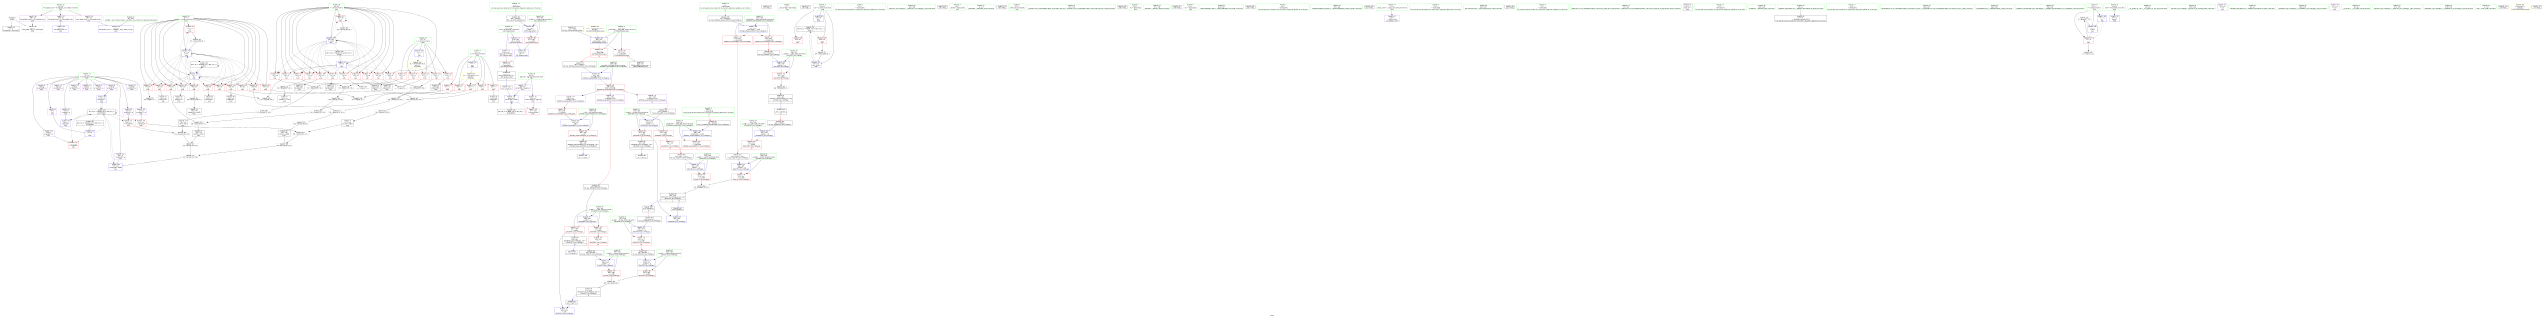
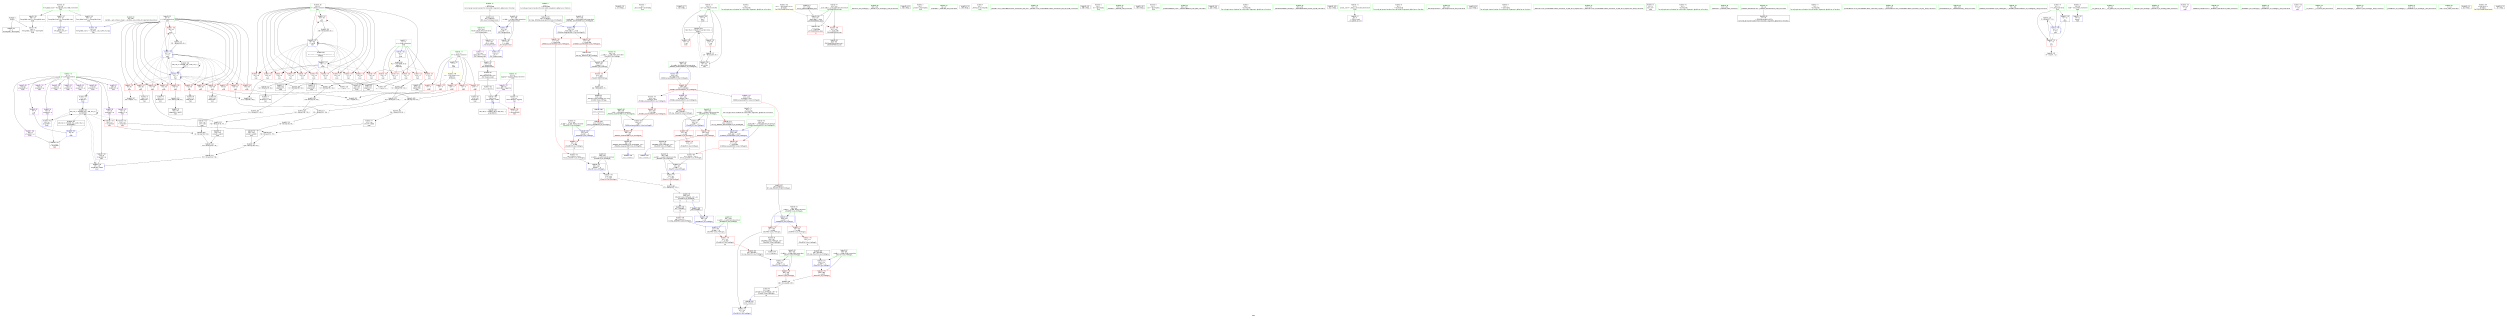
(580, 65) -> none
